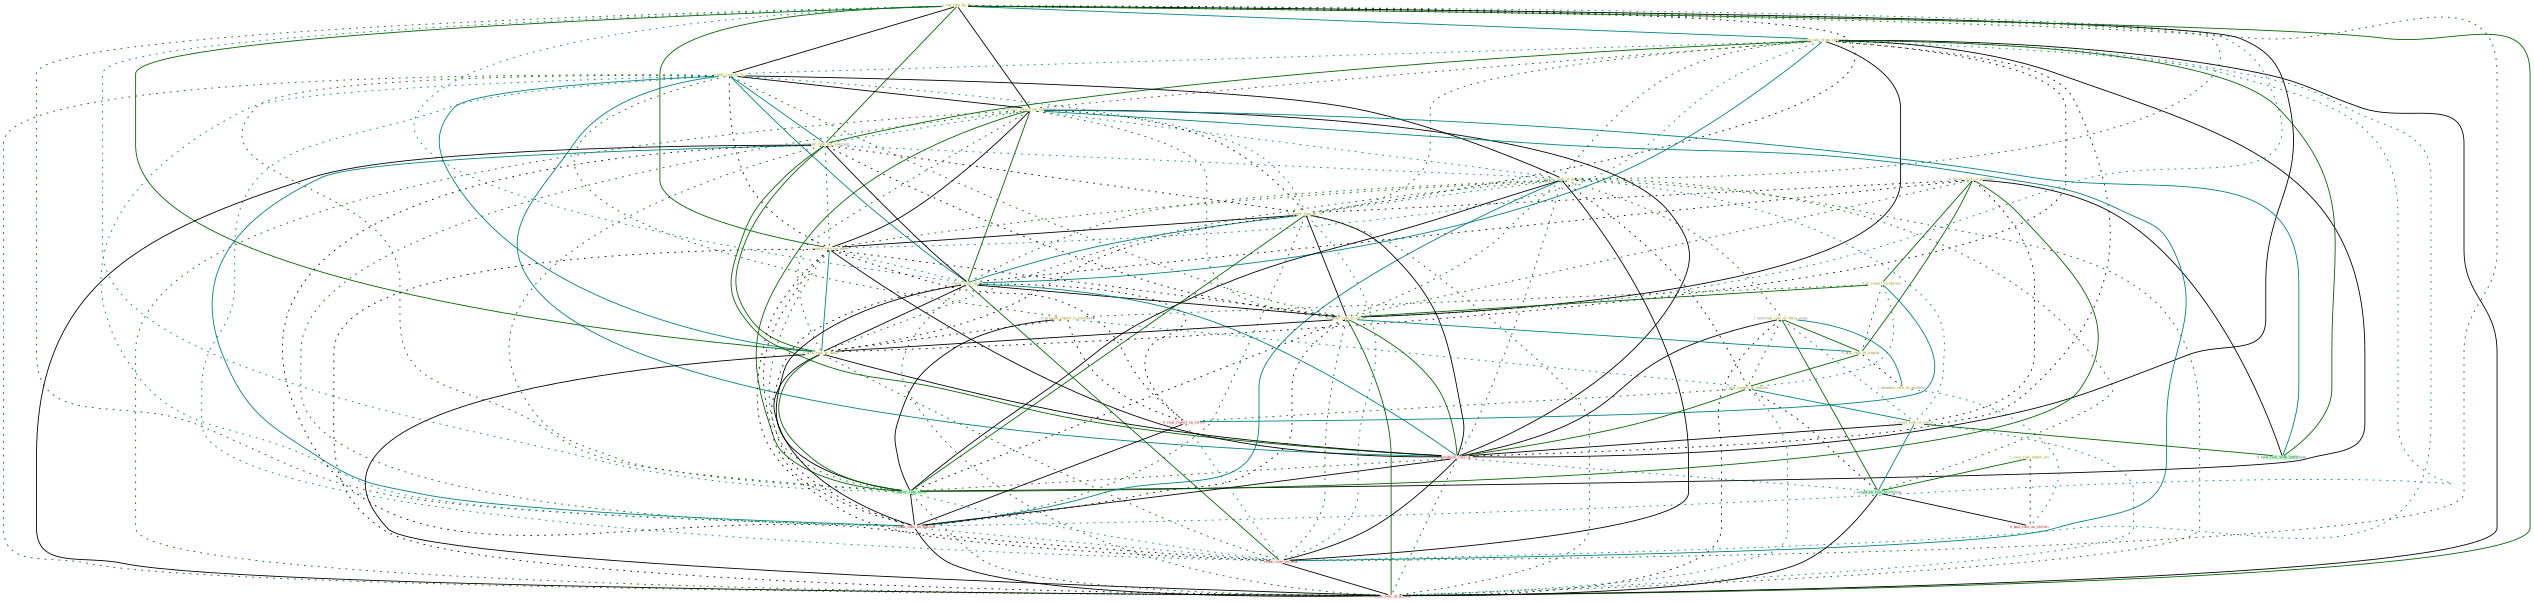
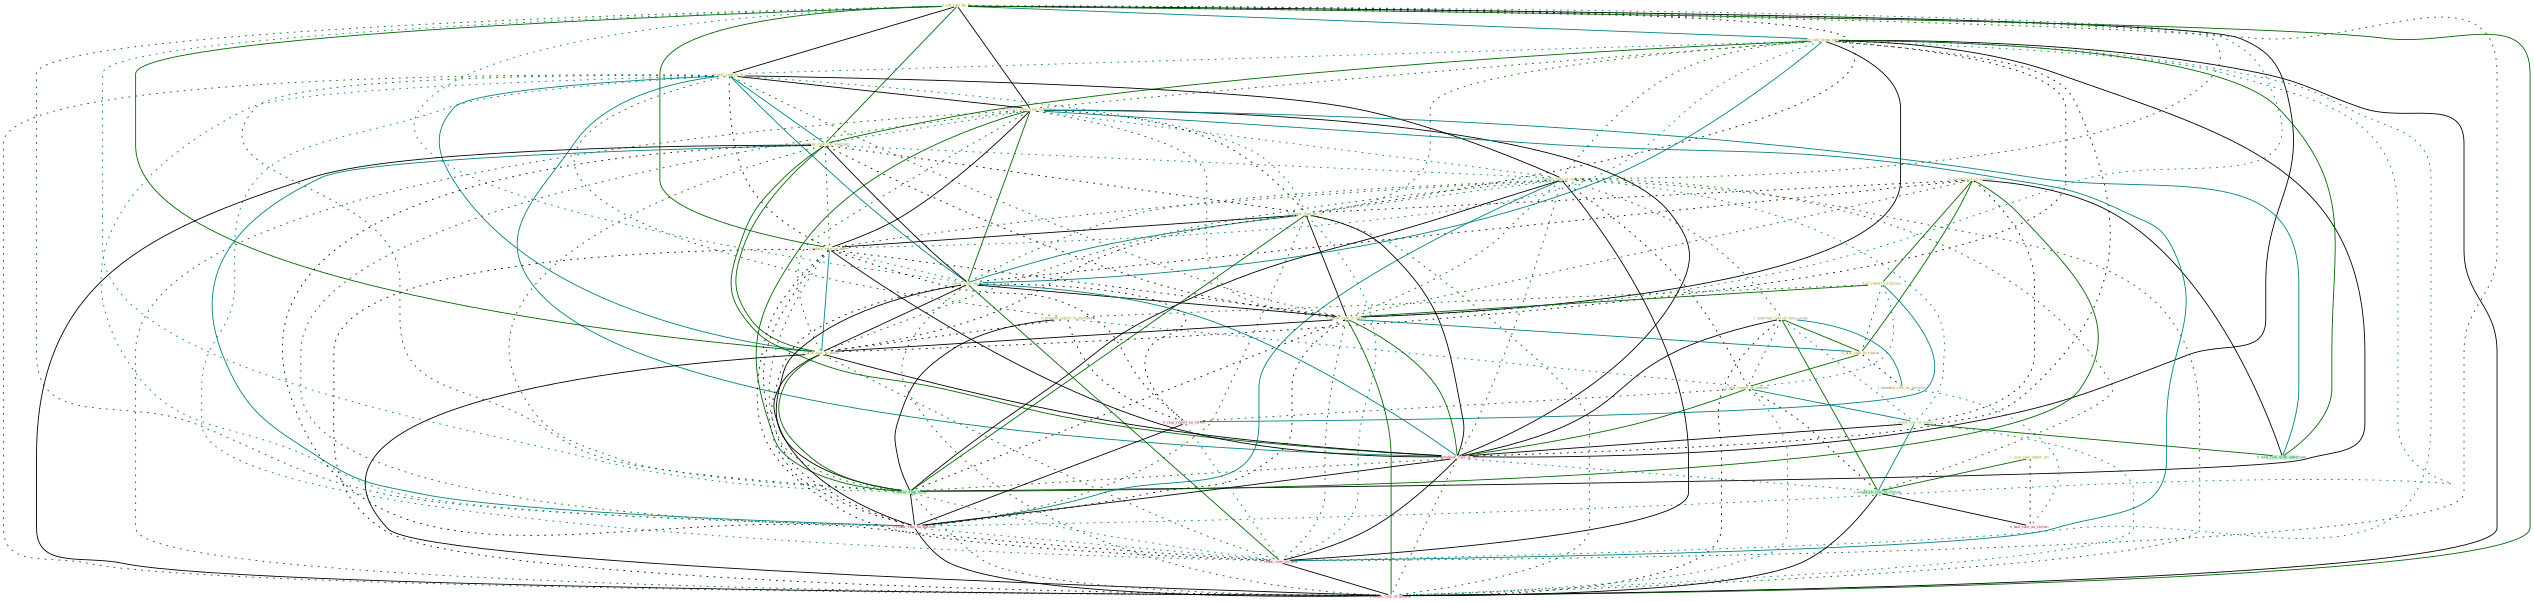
(1562, 179) -> (1562, 179)
